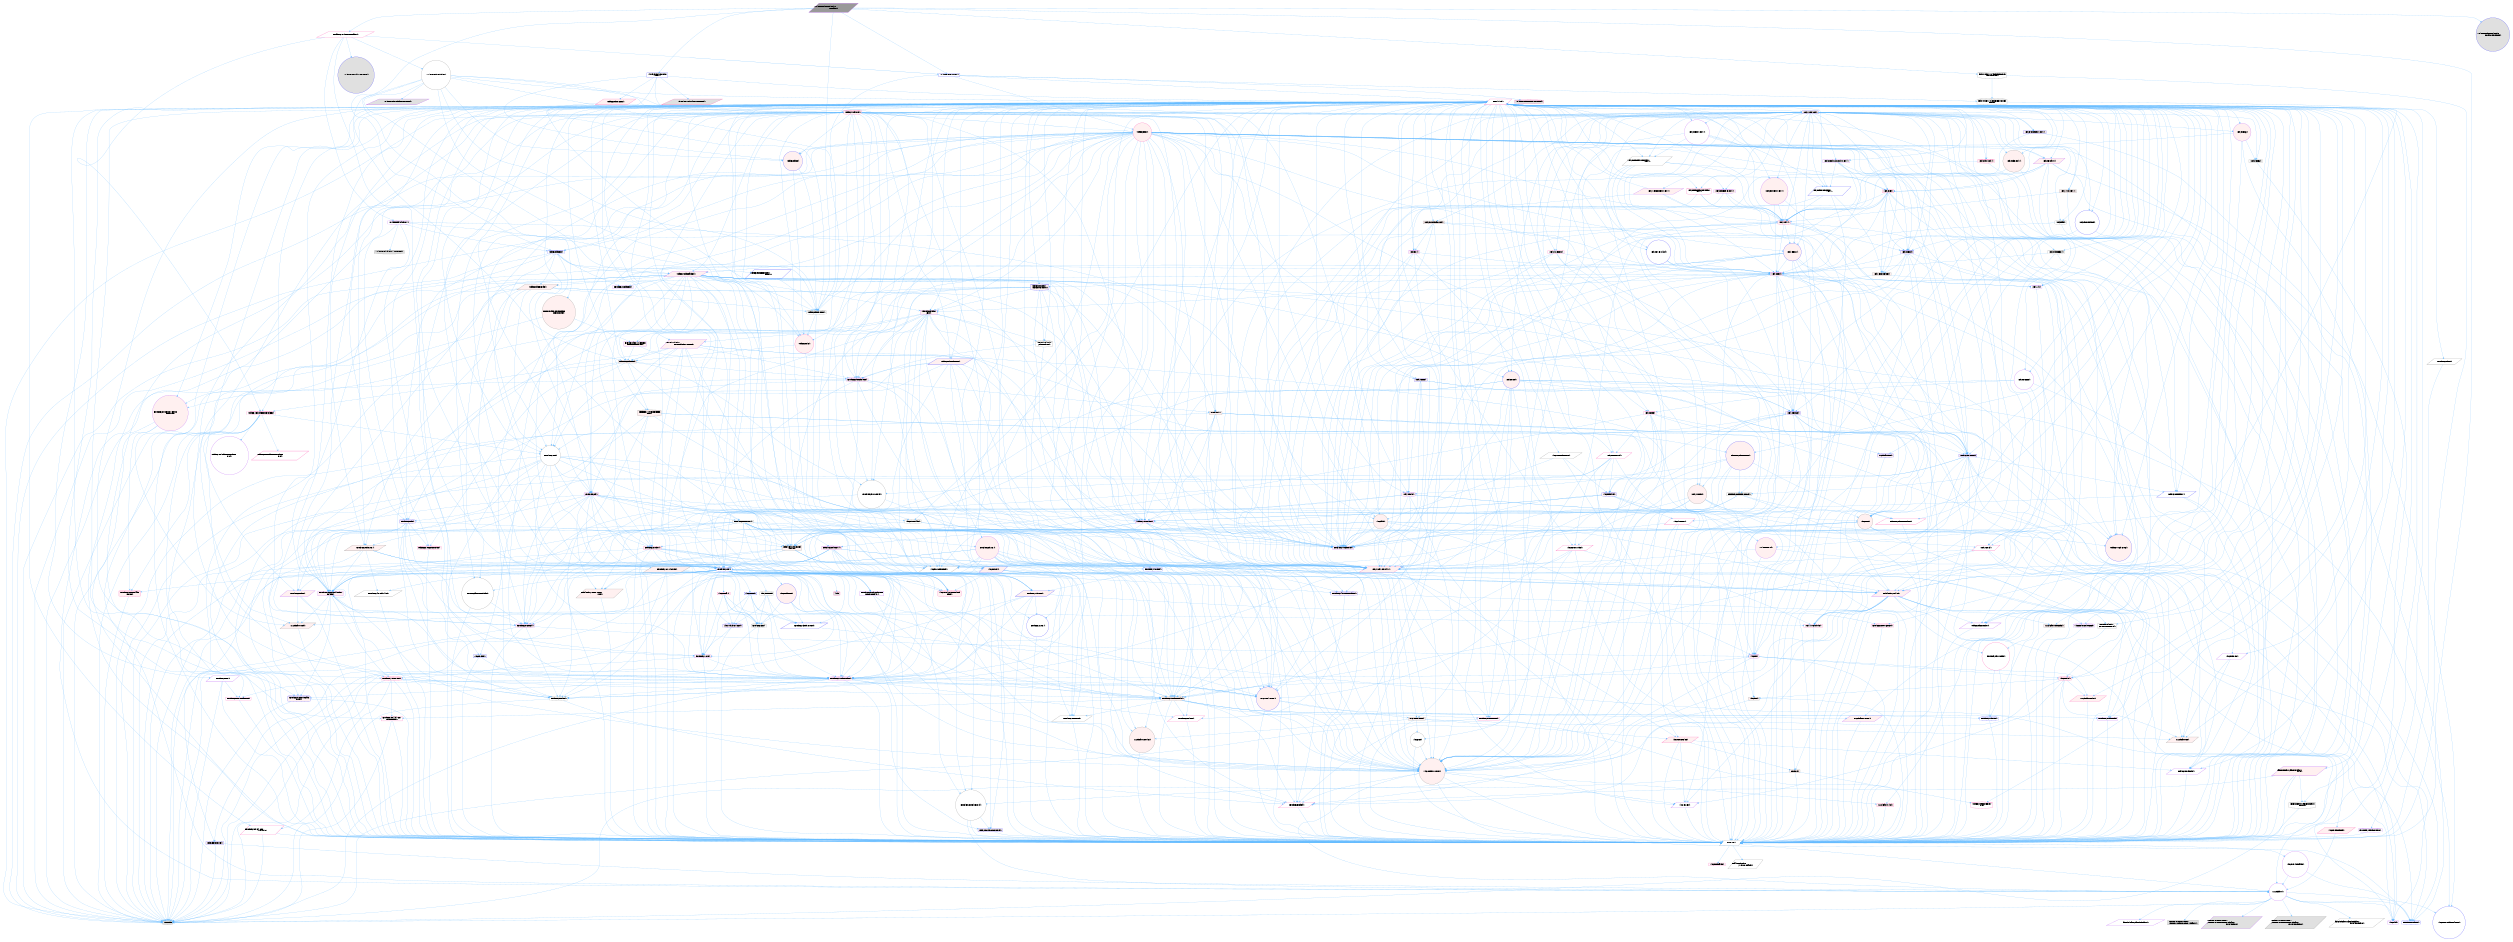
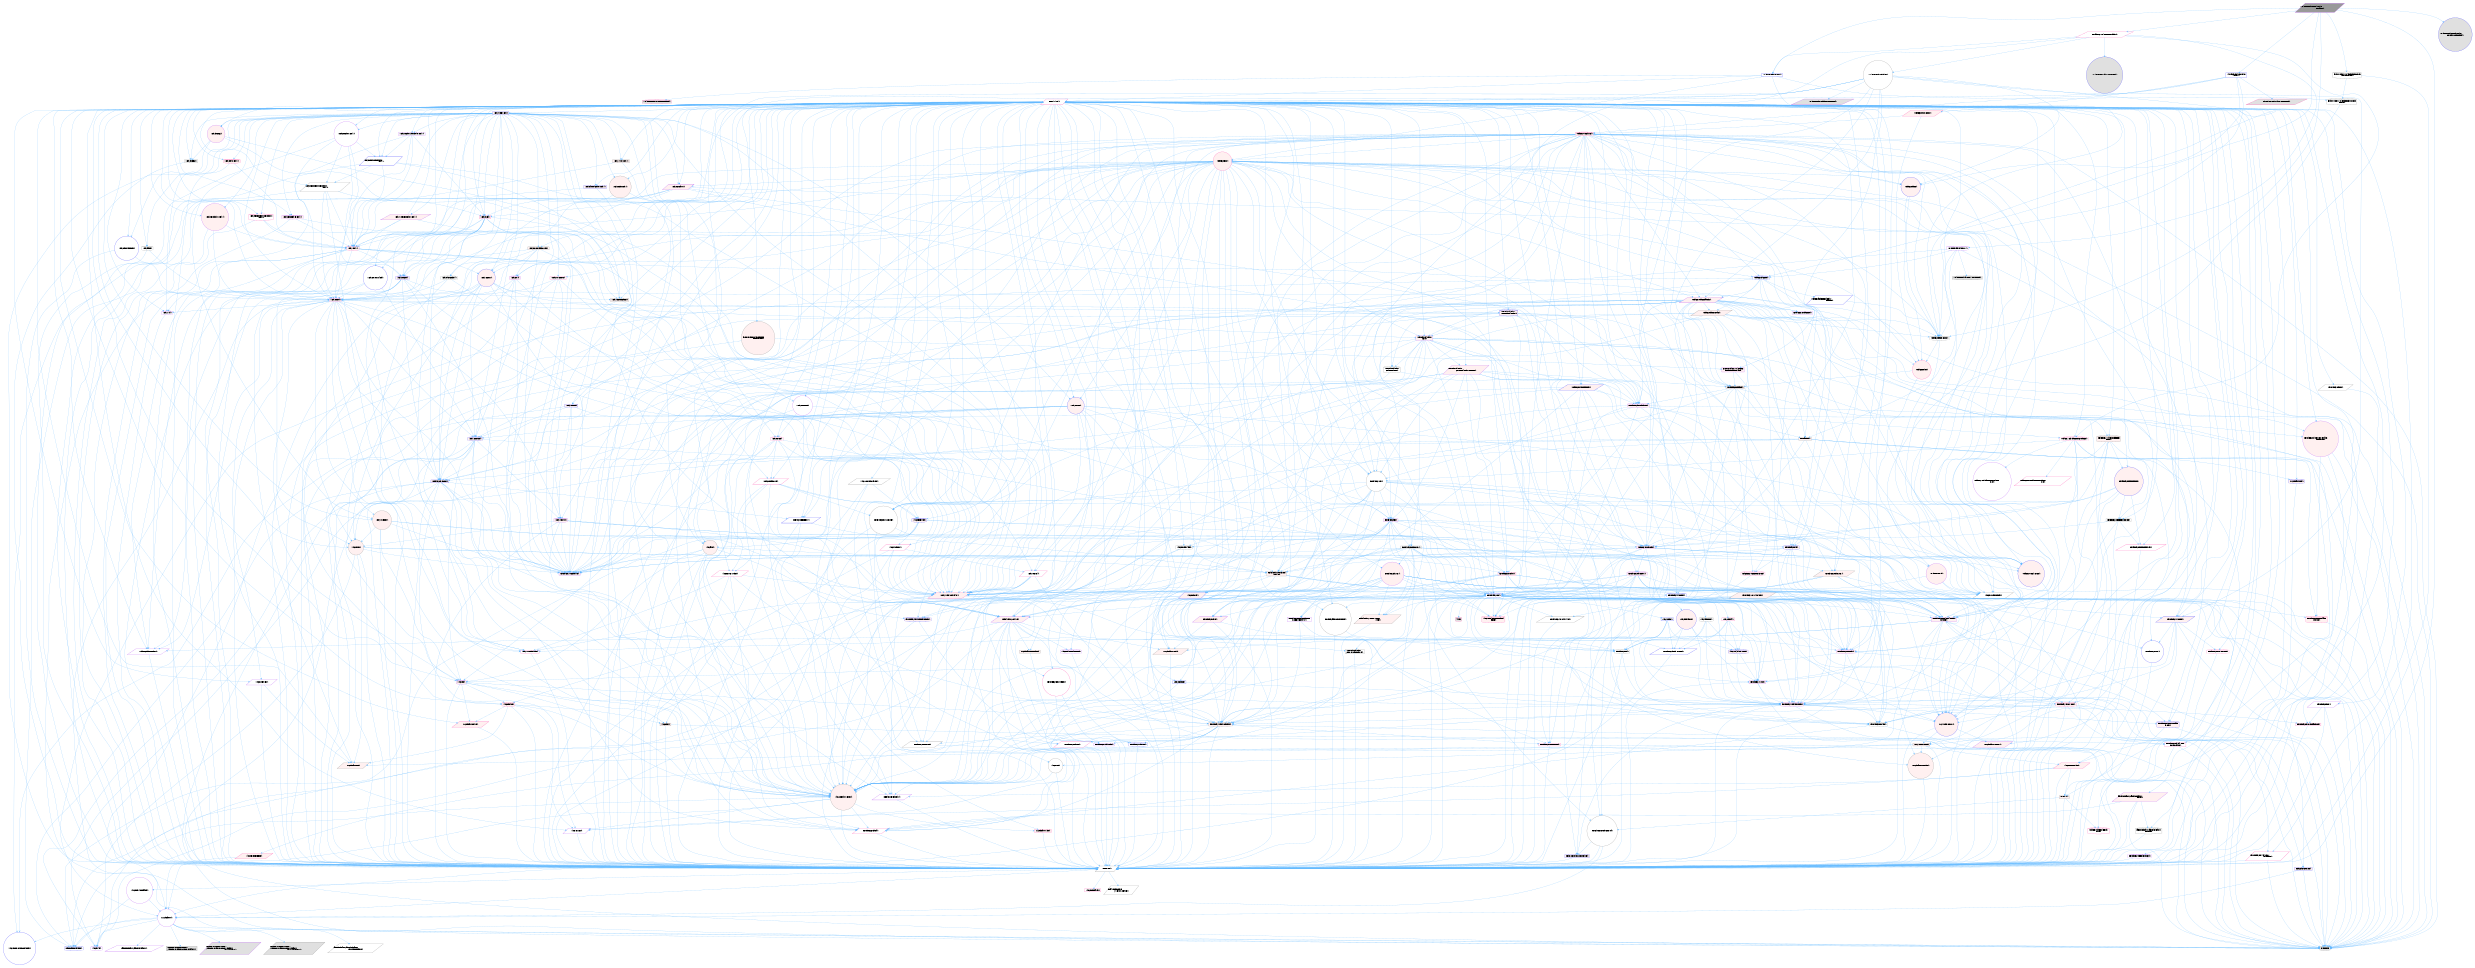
(1714, 116) -> (354, 174)
